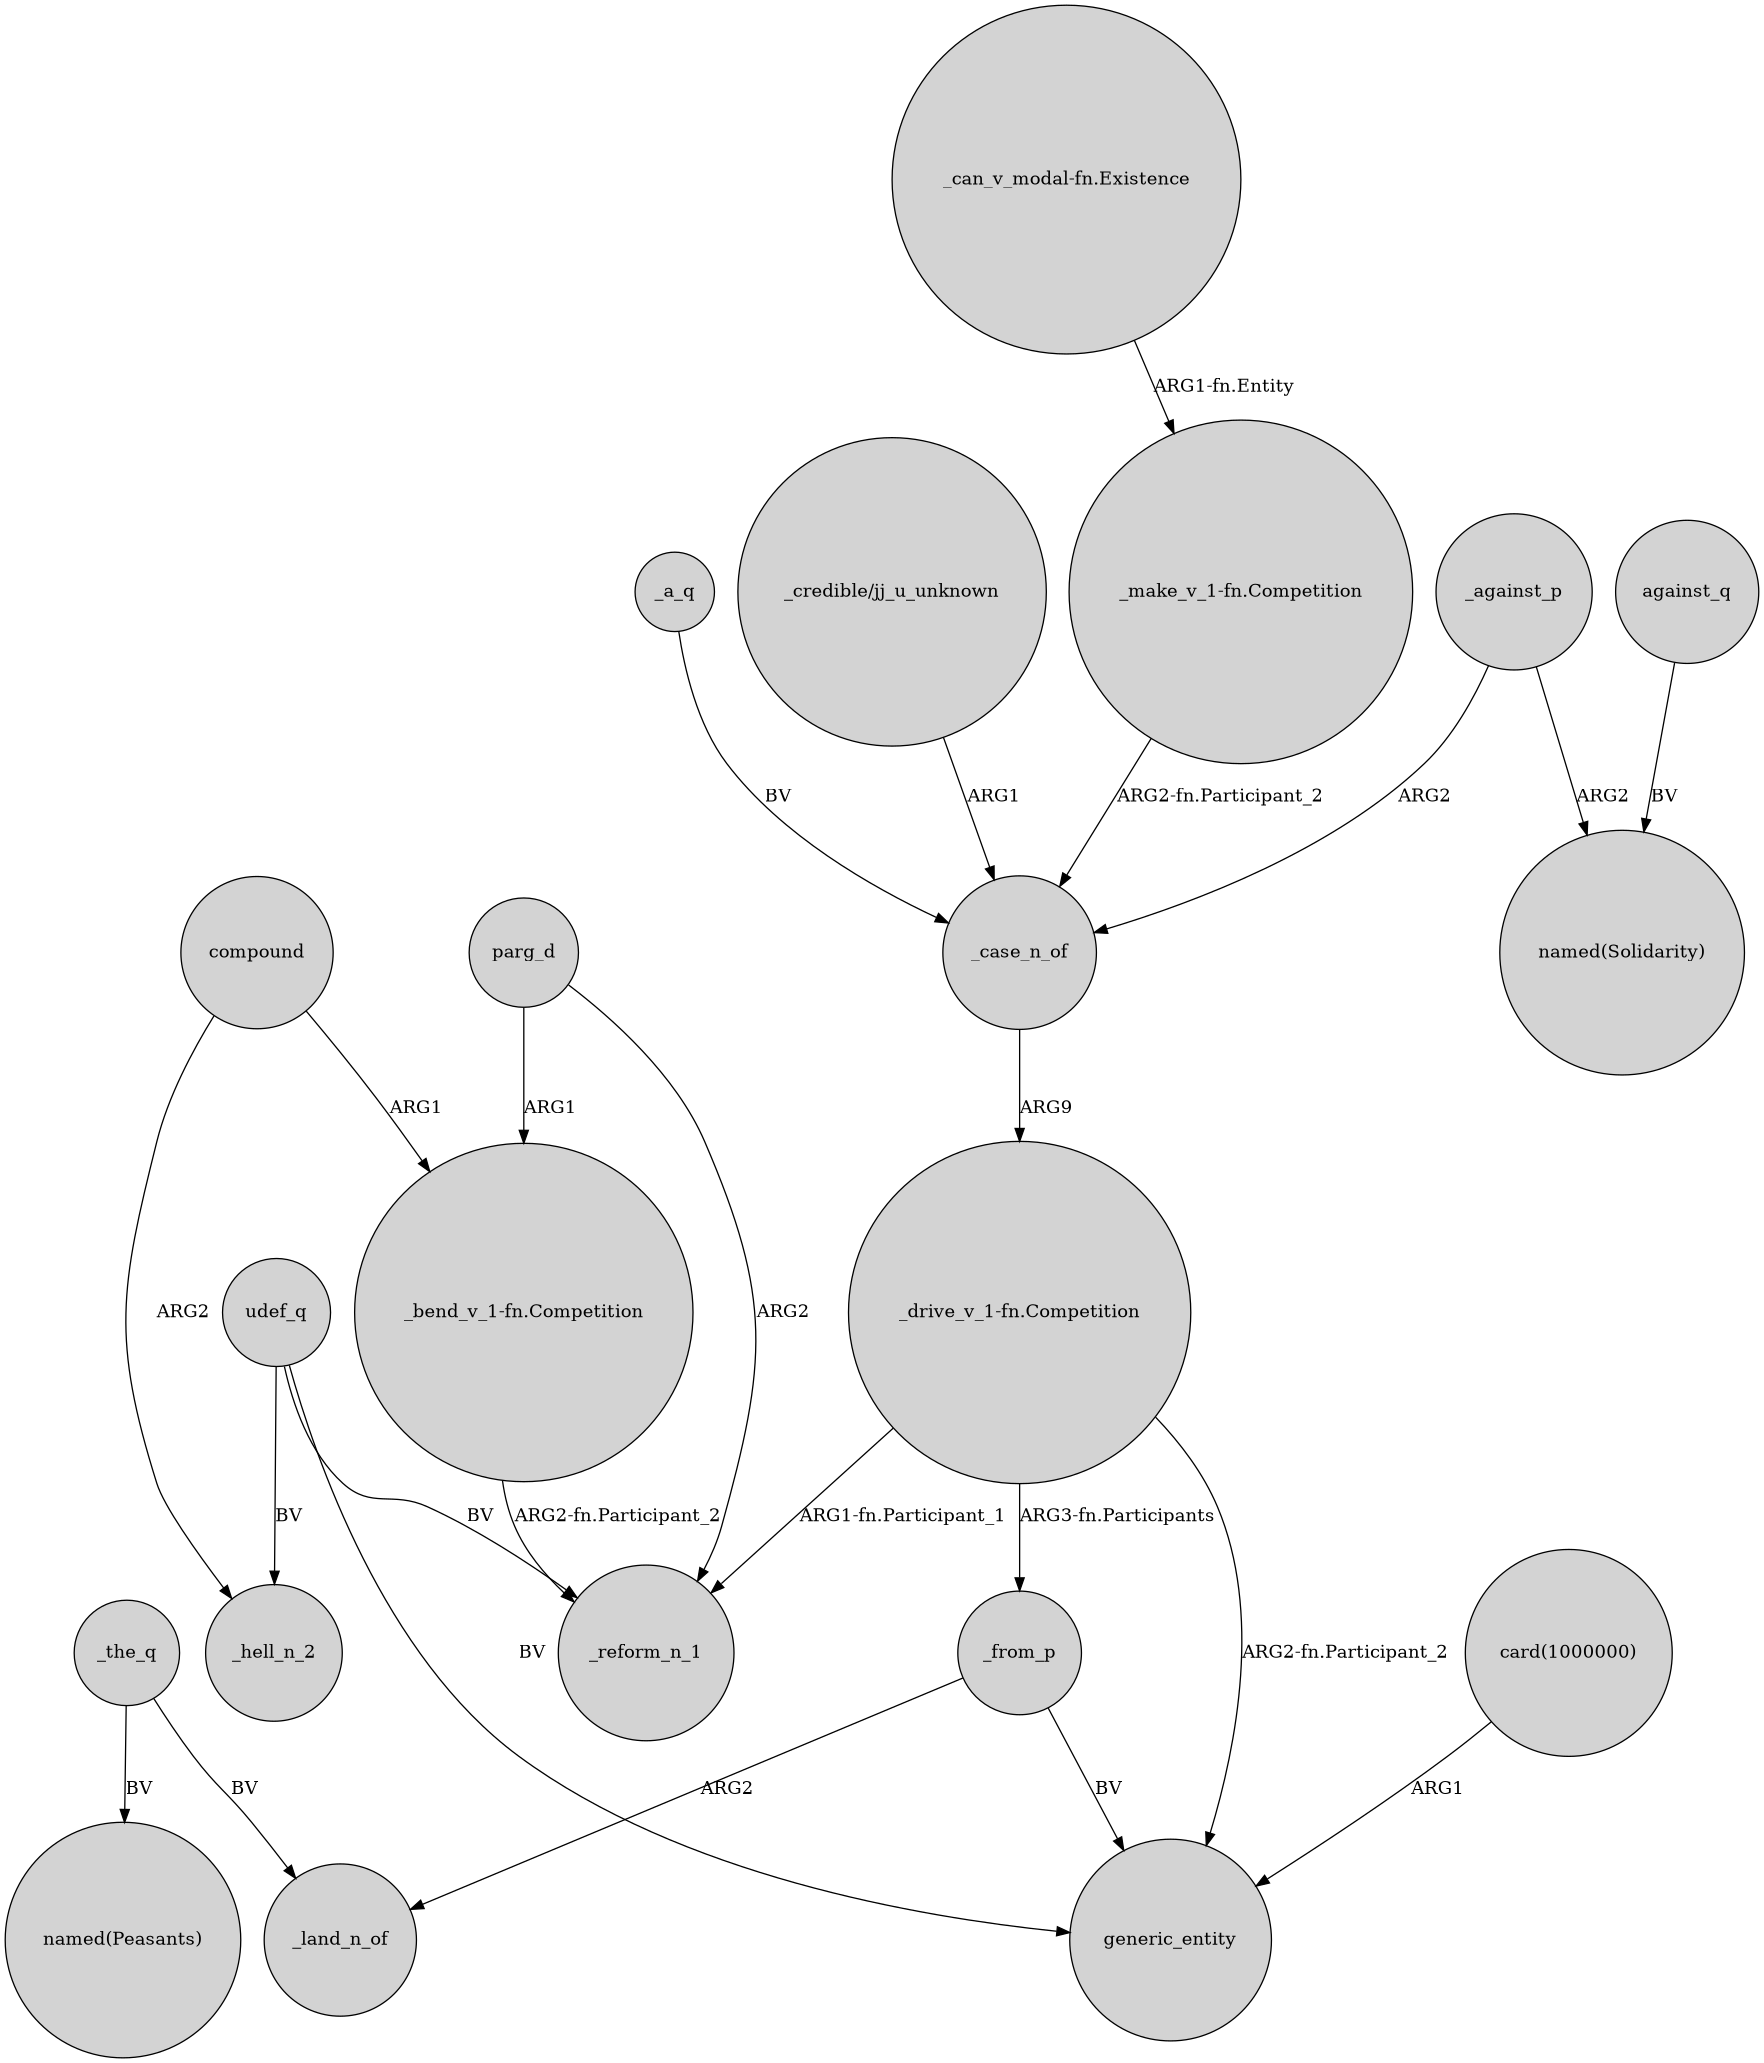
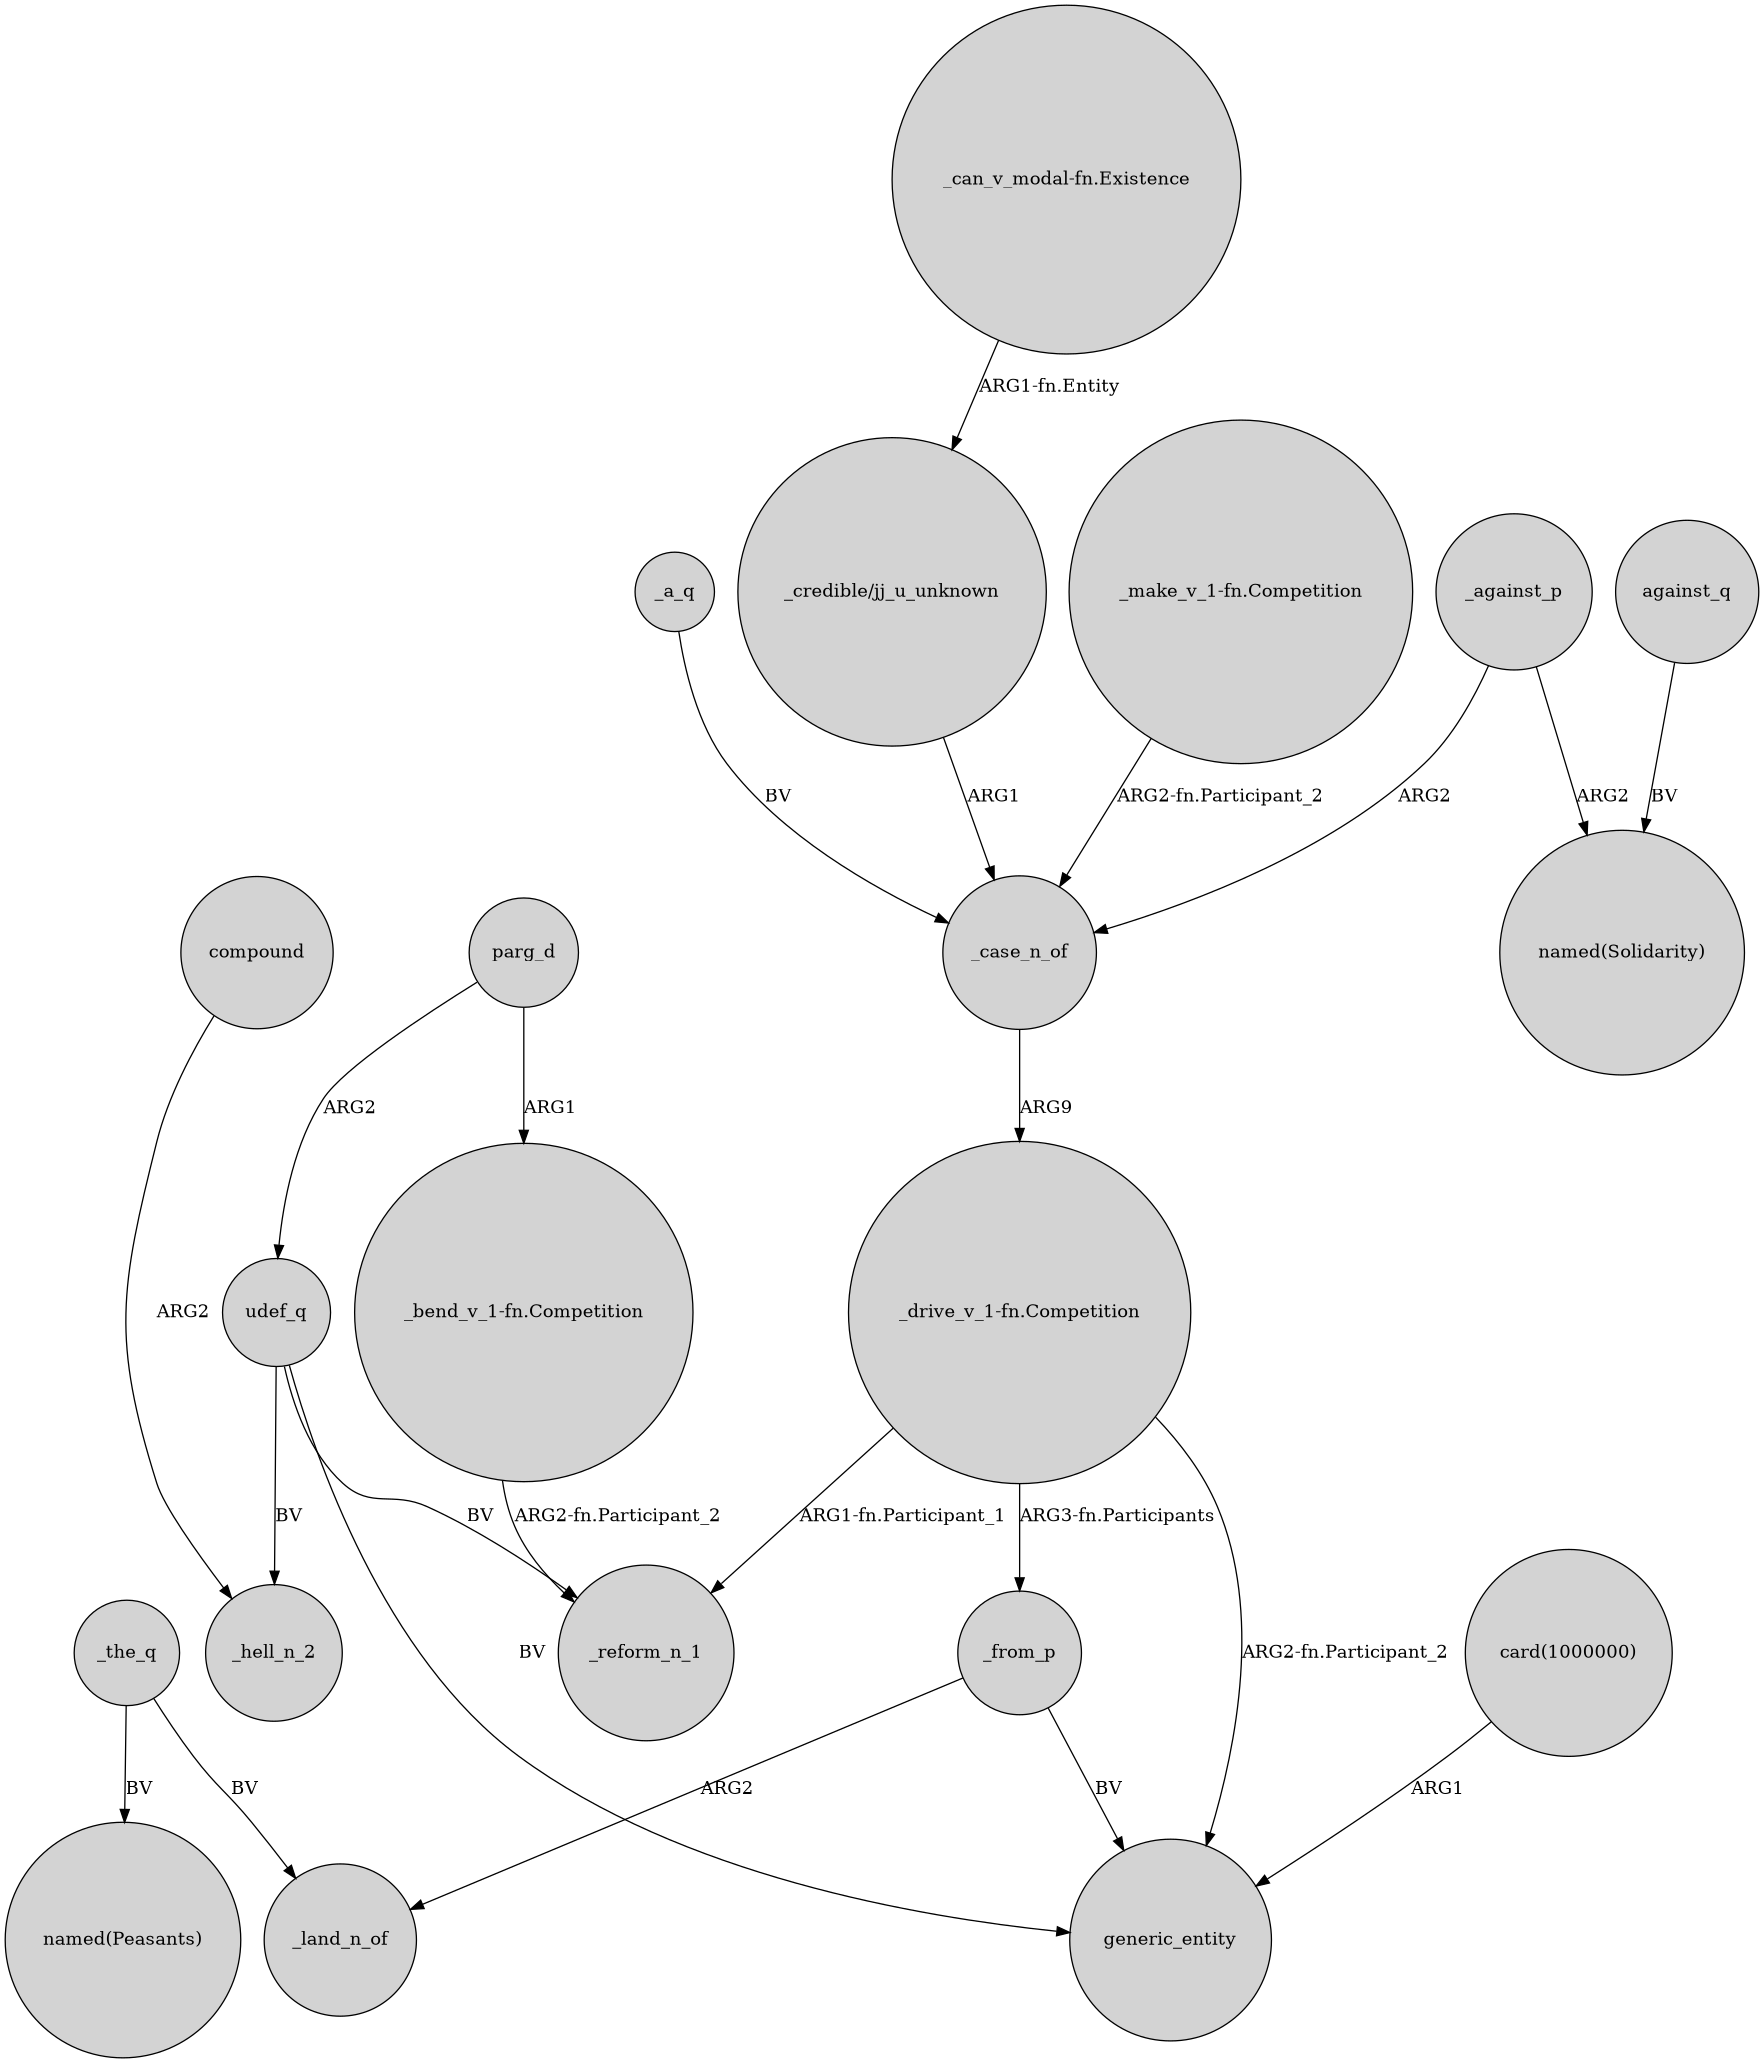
(1152, 381) -> (978, 389)
(366, 1085) -> none
(744, 1252) -> (336, 1084)
